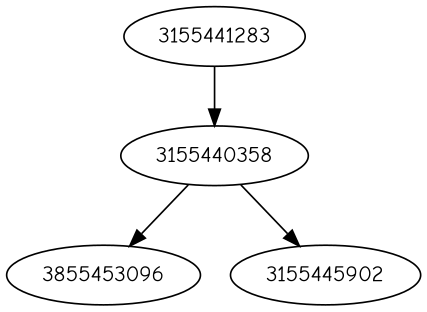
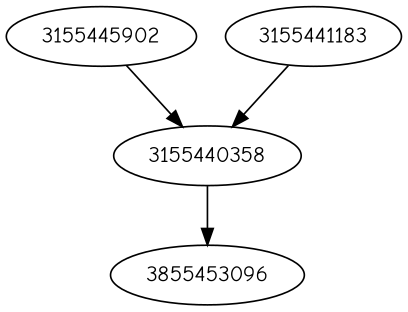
(215, 36) -> (313, 36)
(264, 209) -> (149, 90)
